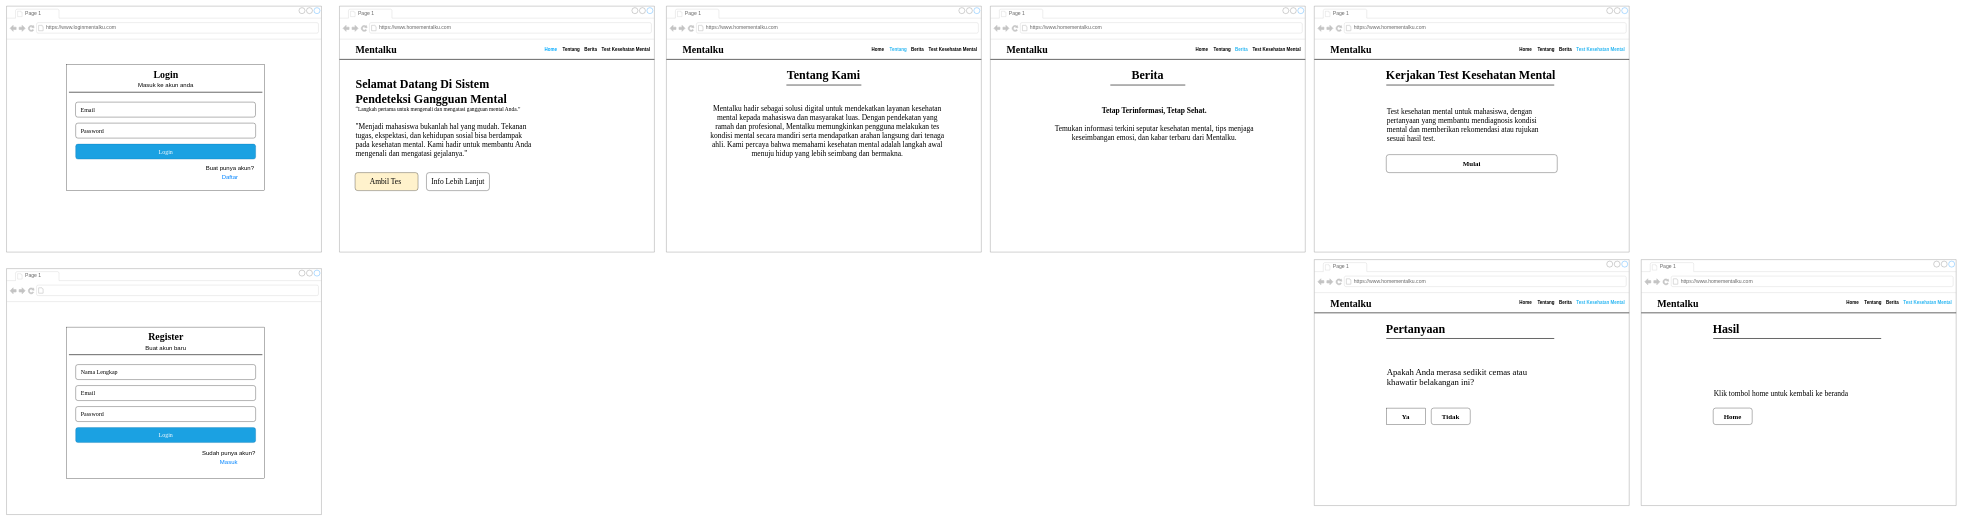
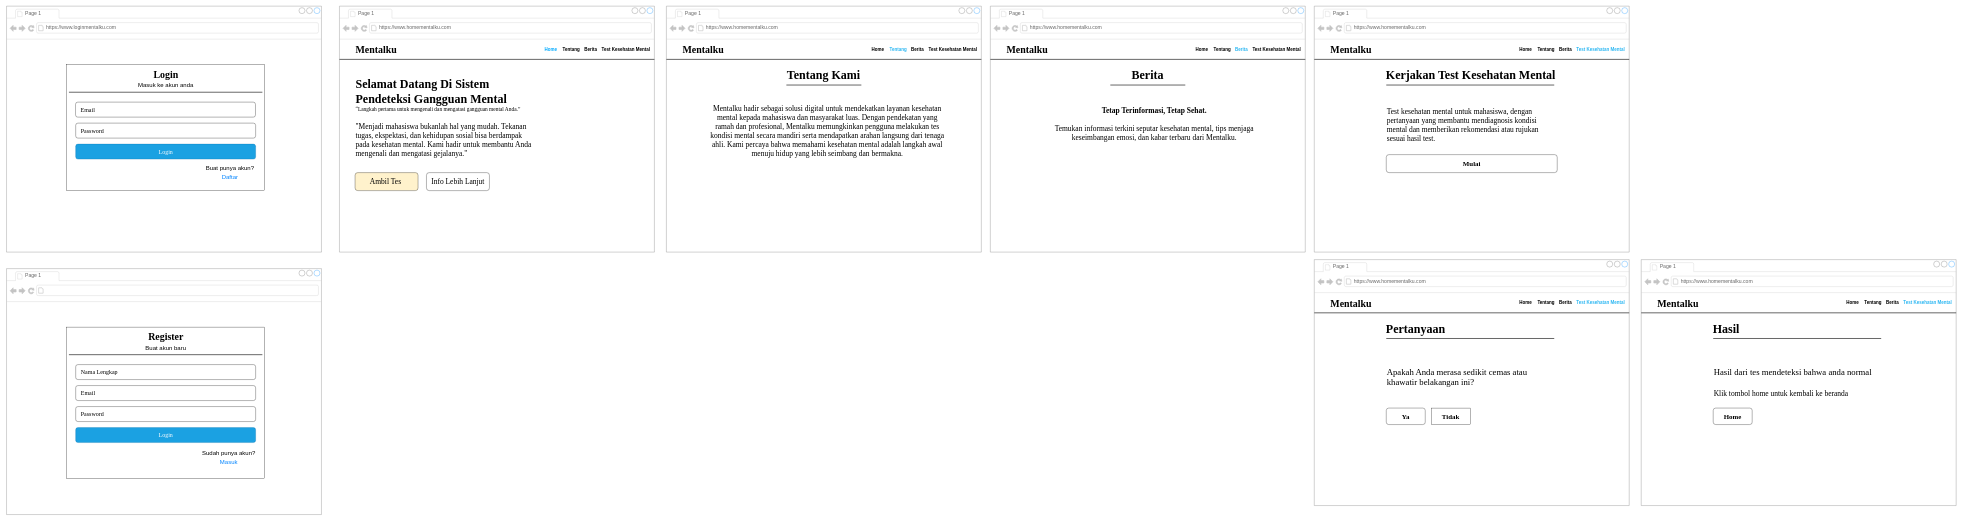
none -> (1797, 375)
(1406, 416) -> (1406, 416)
(1451, 416) -> (1451, 416)
